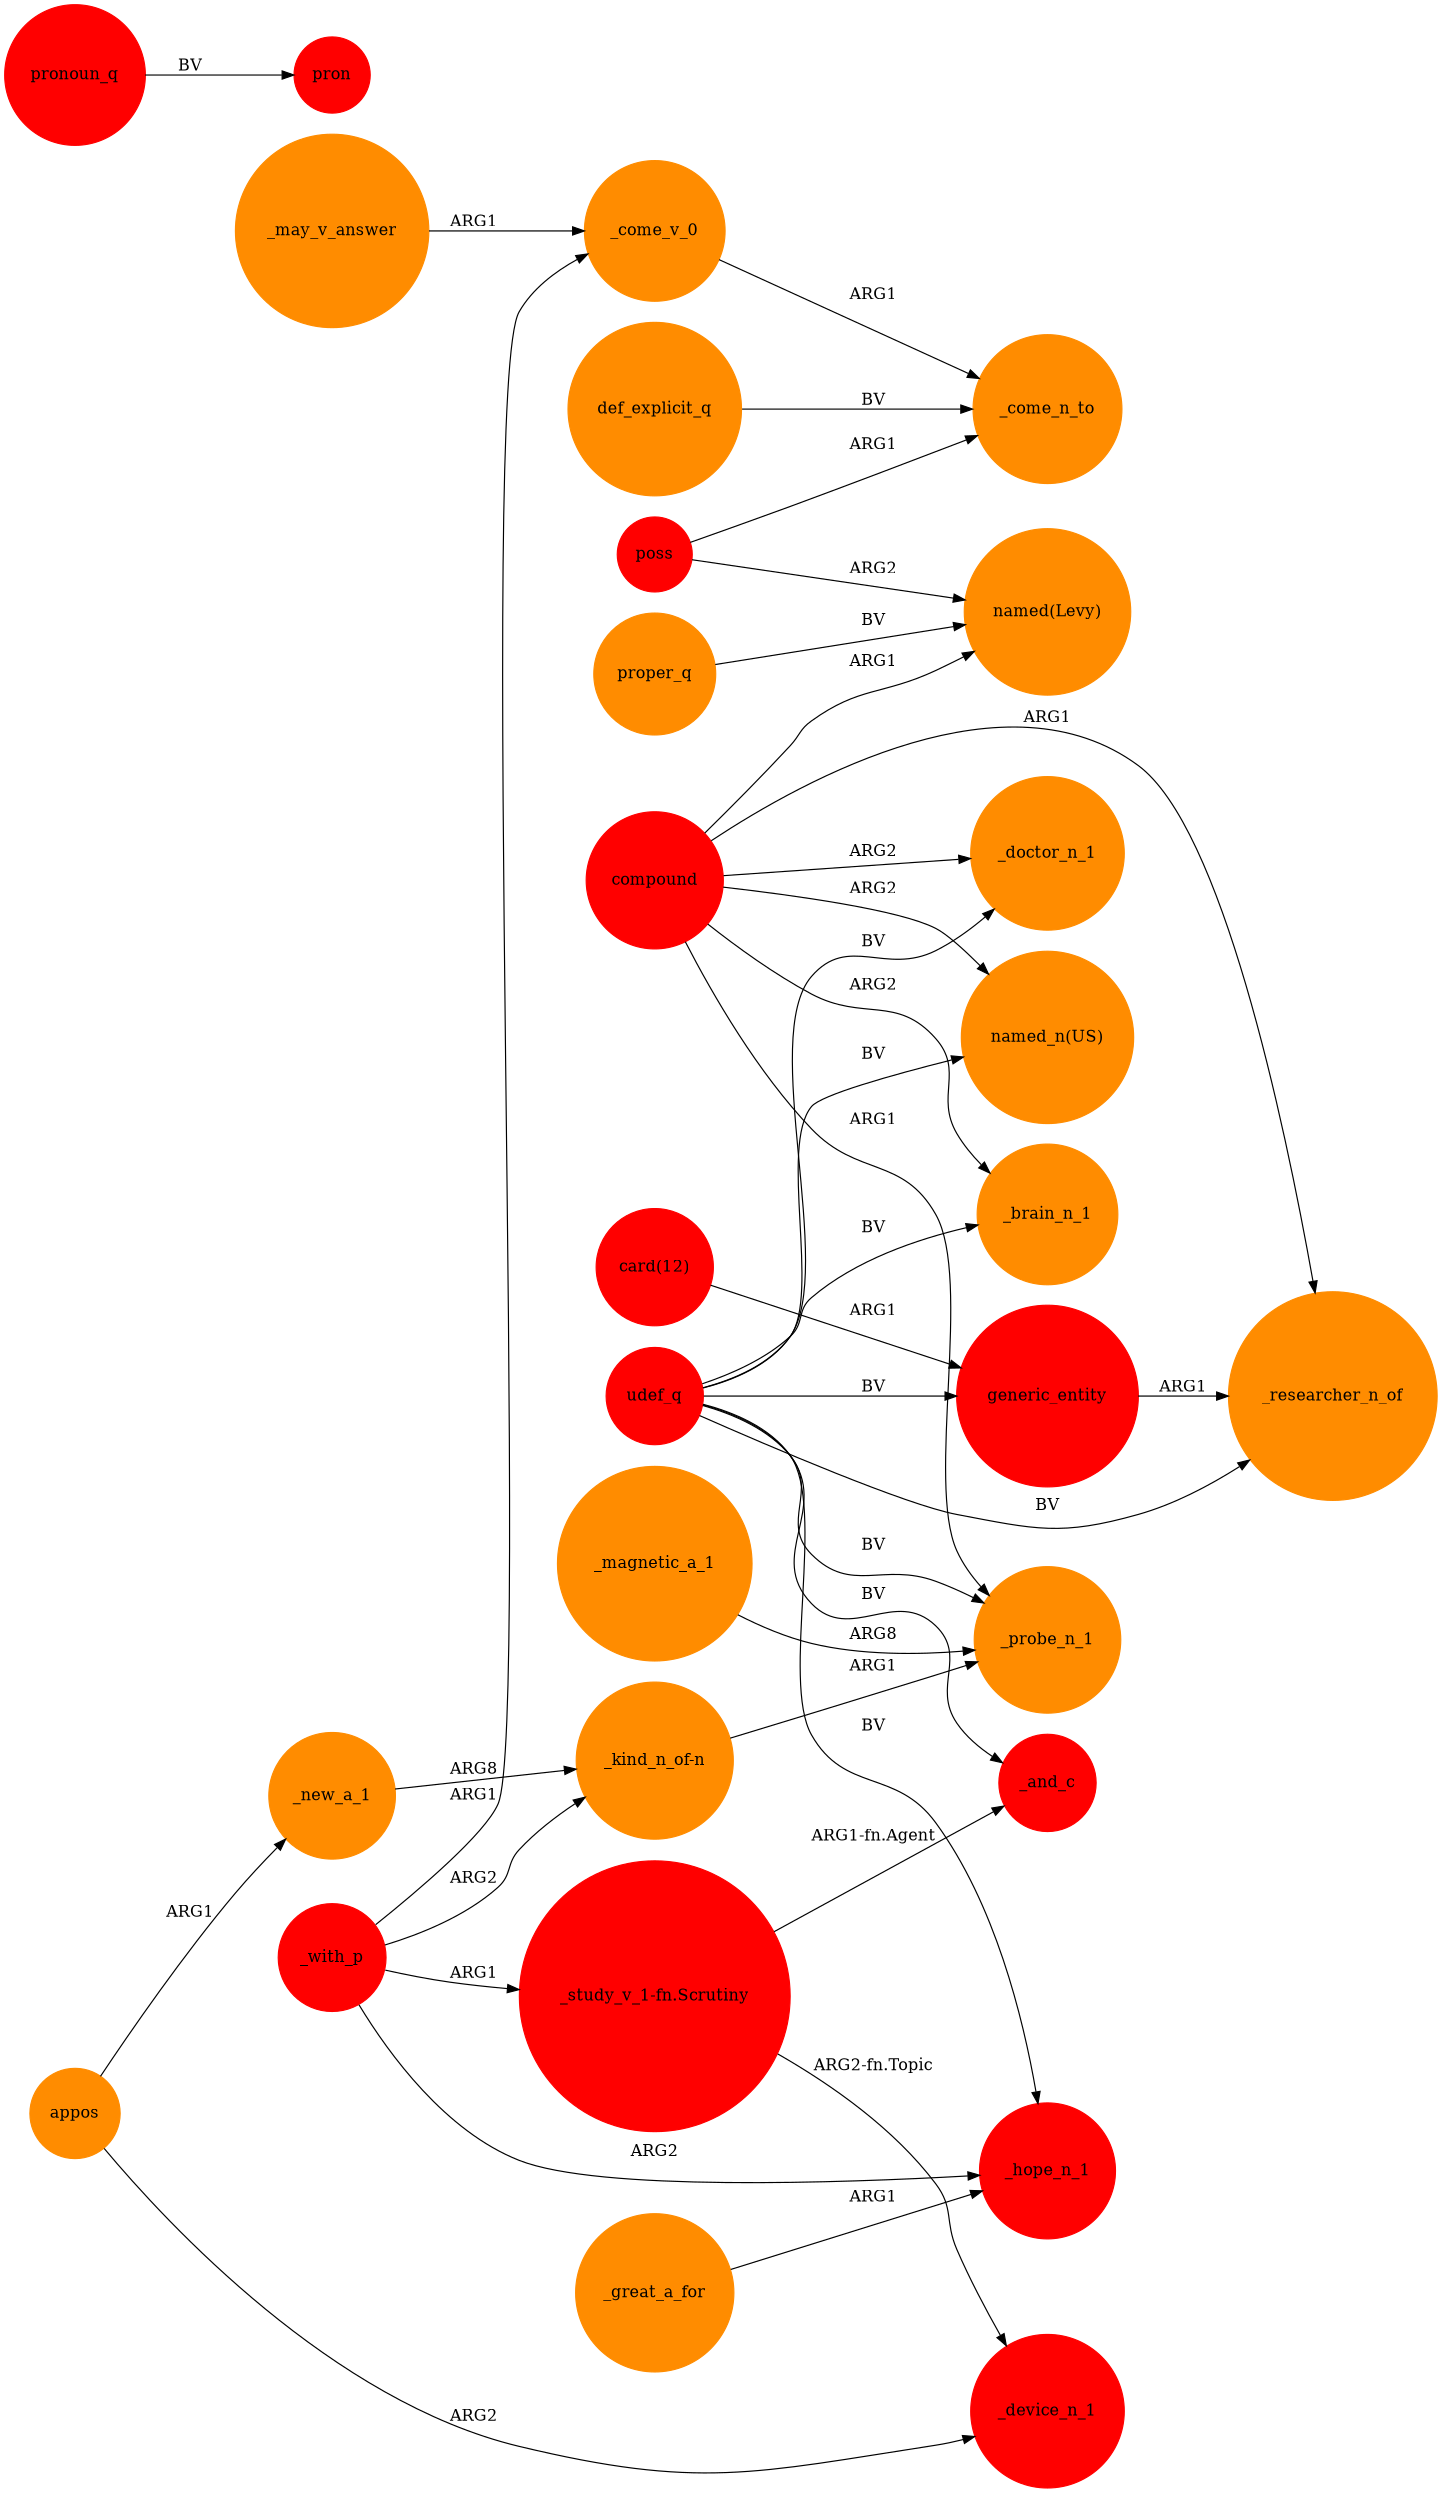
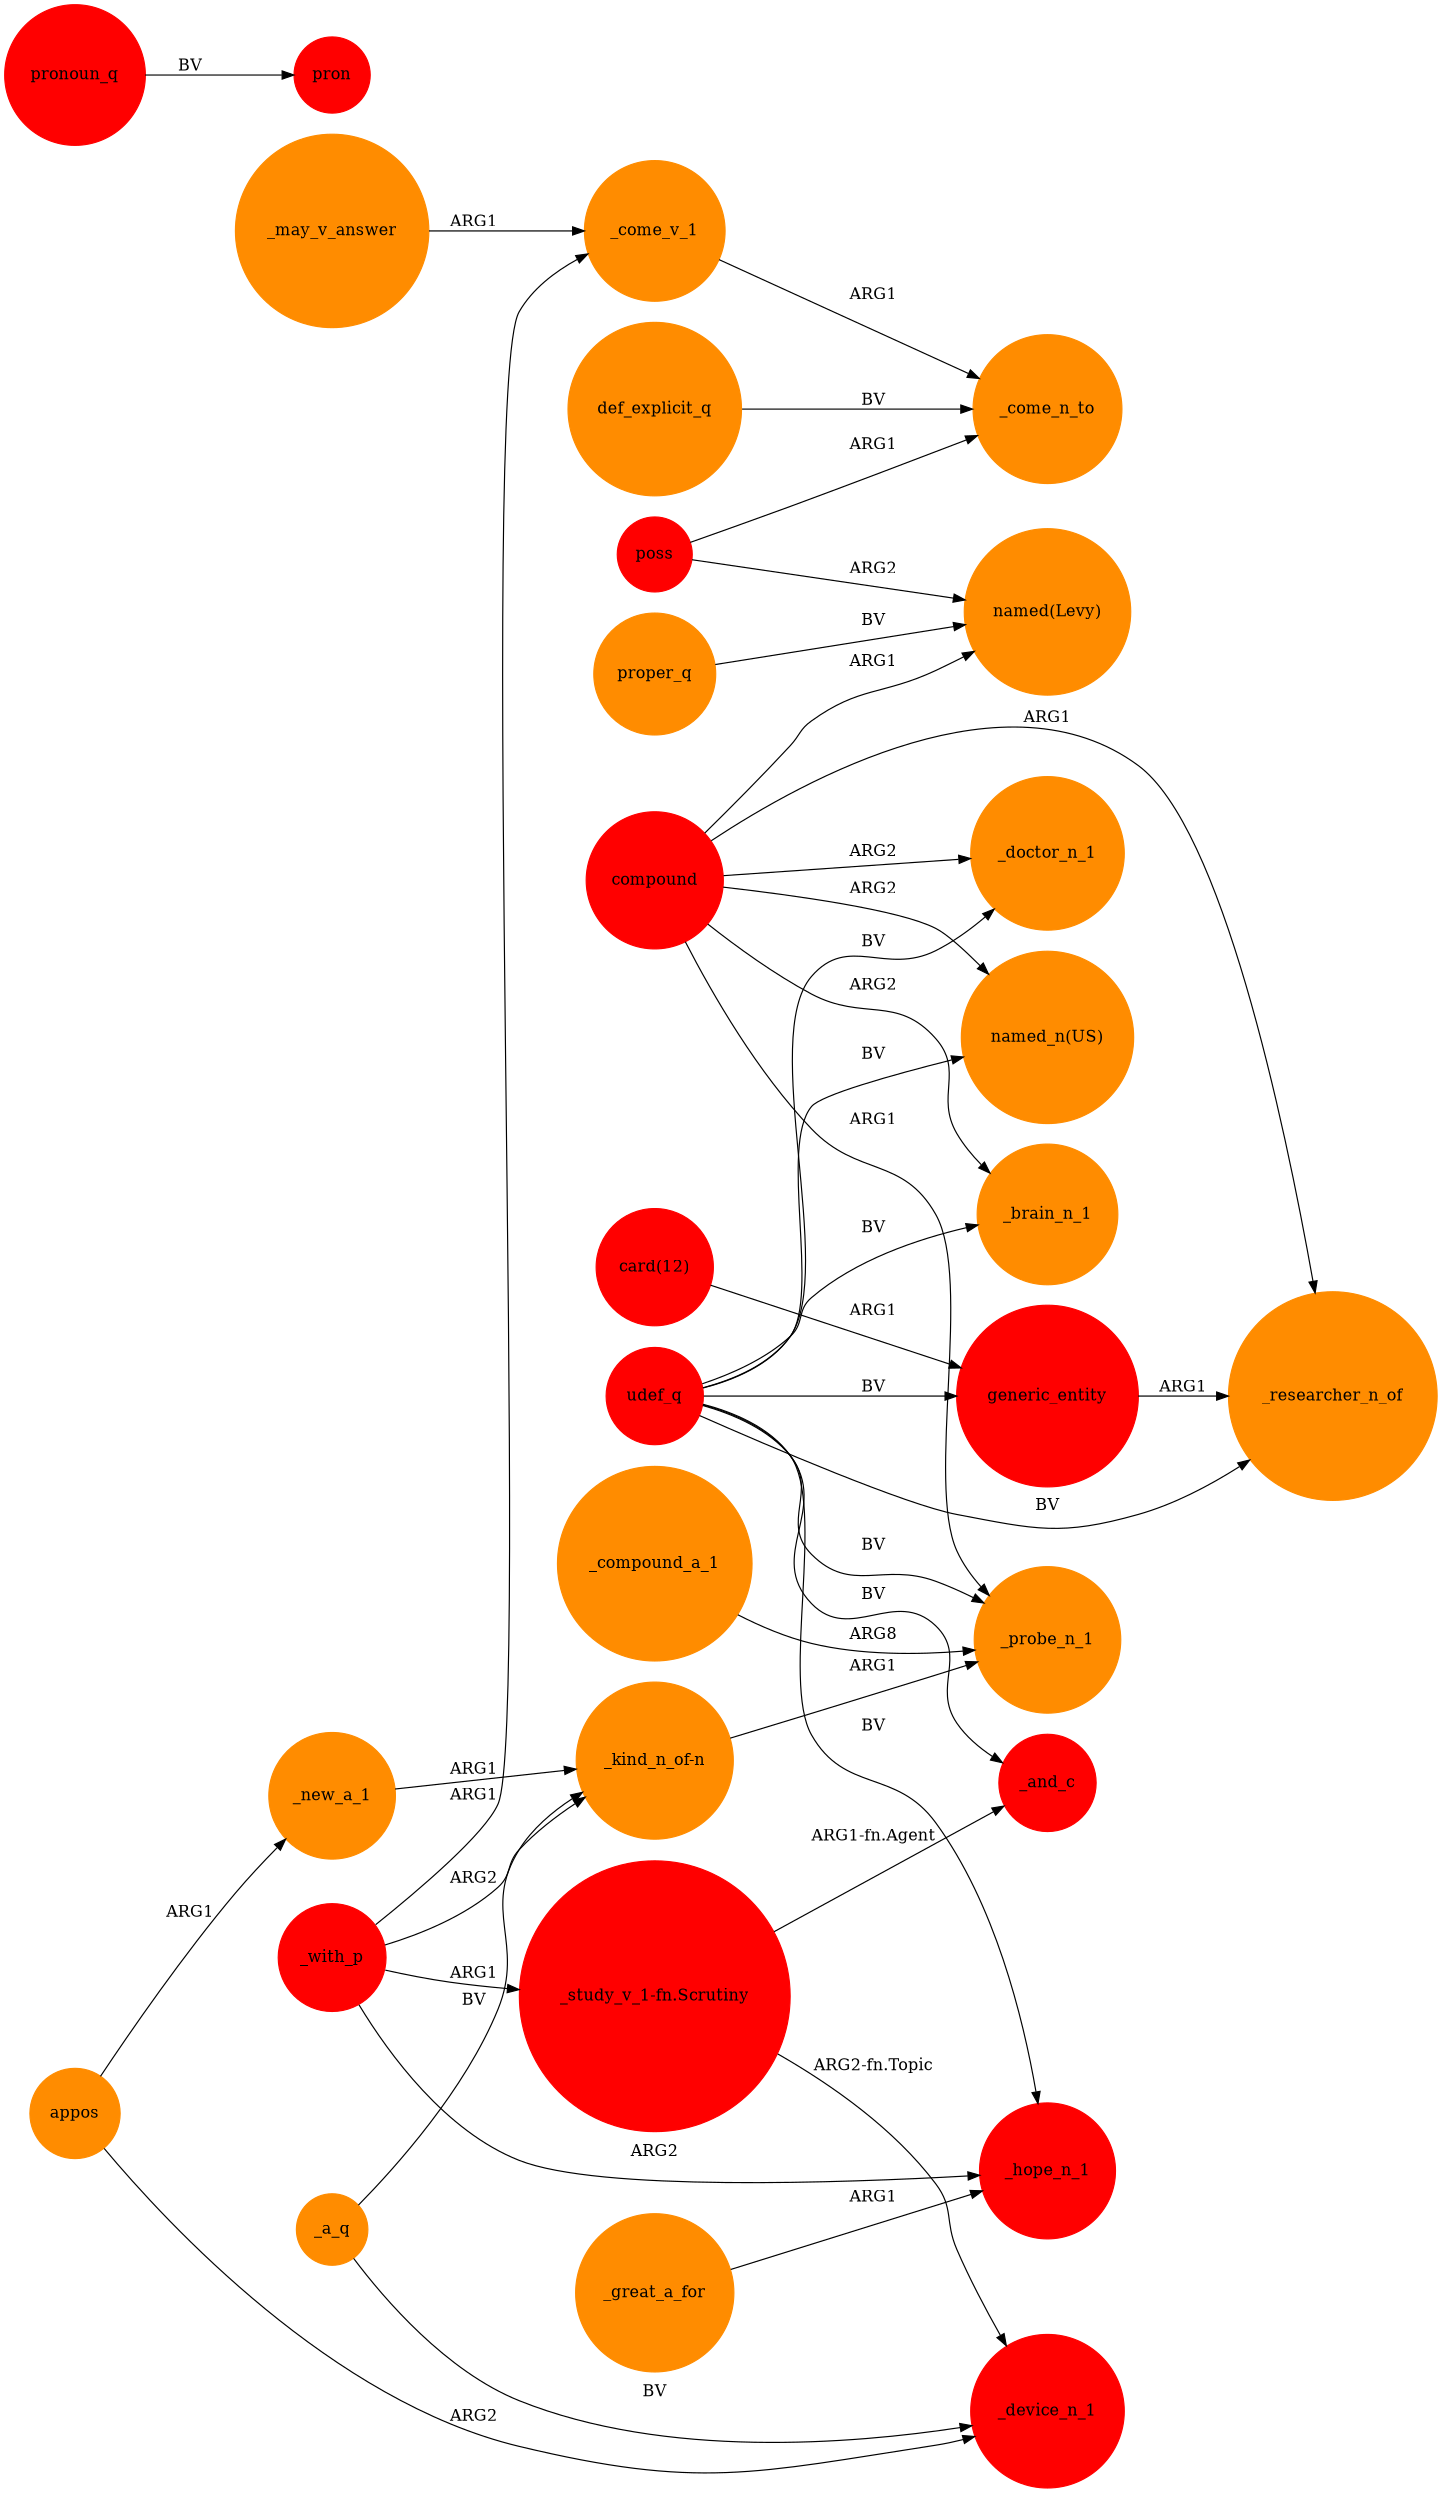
(655, 231) -> (655, 231)
(655, 1564) -> (655, 1564)
(474, 1769) -> (474, 1769)
none -> (332, 2230)
